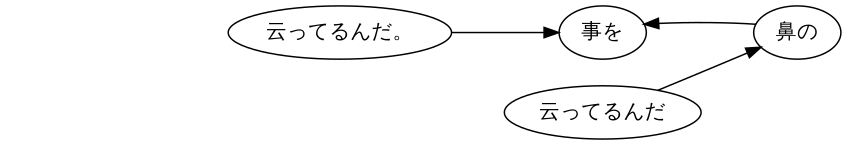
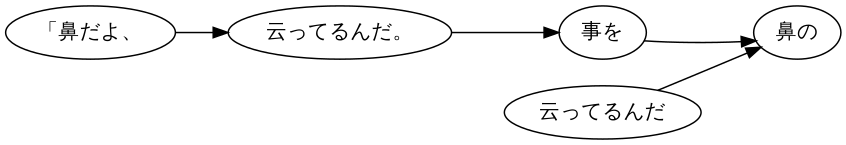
(708, 23) -> (693, 42)
none -> (91, 33)
